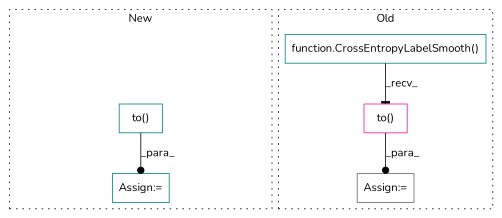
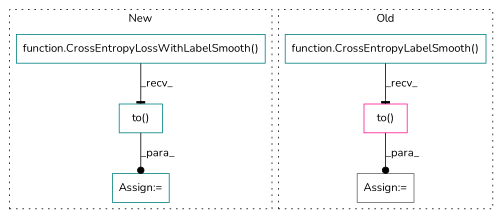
none -> (141, 49)
